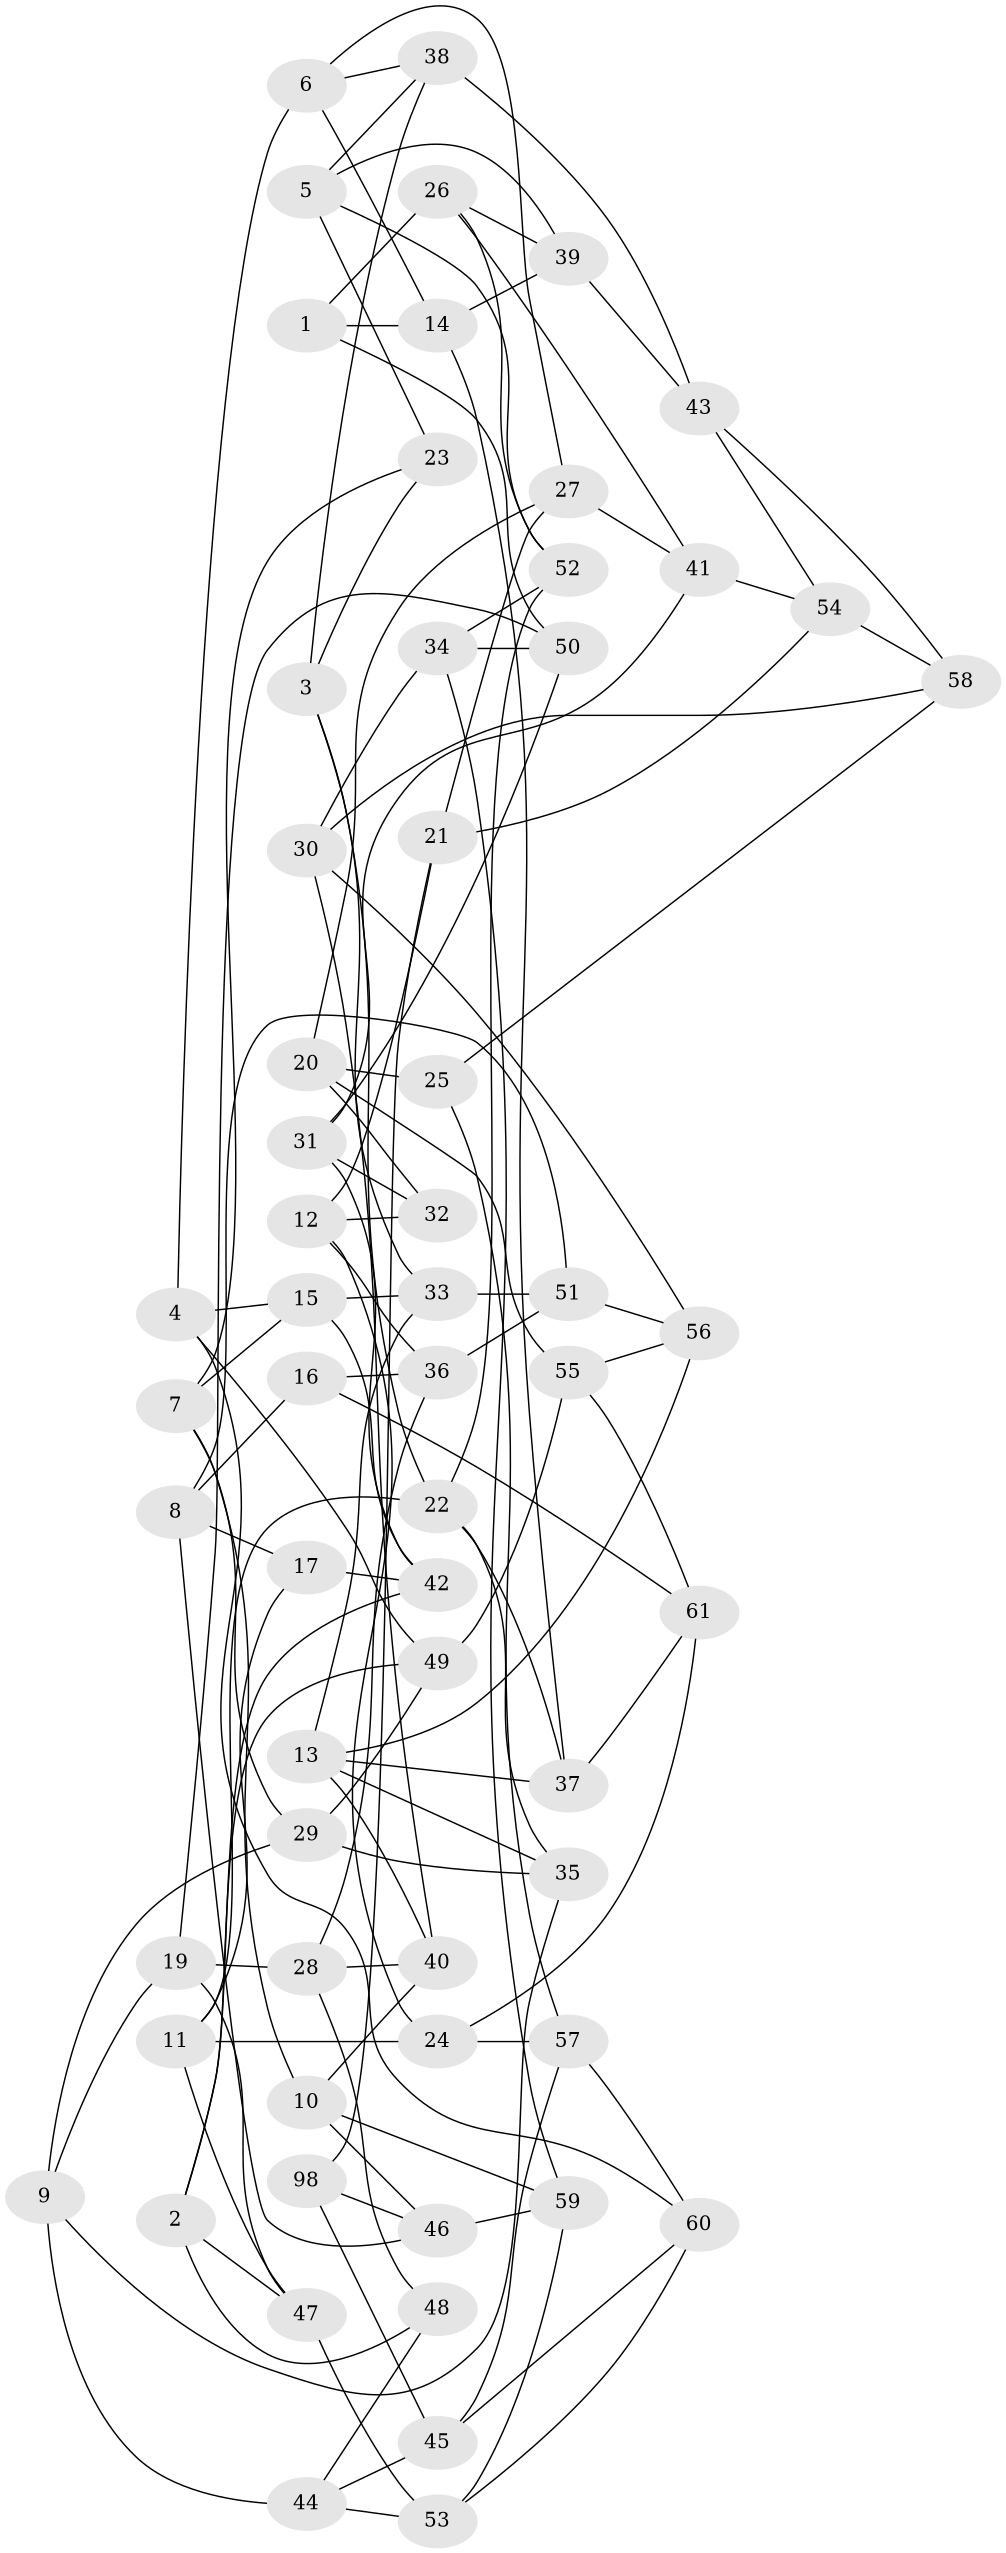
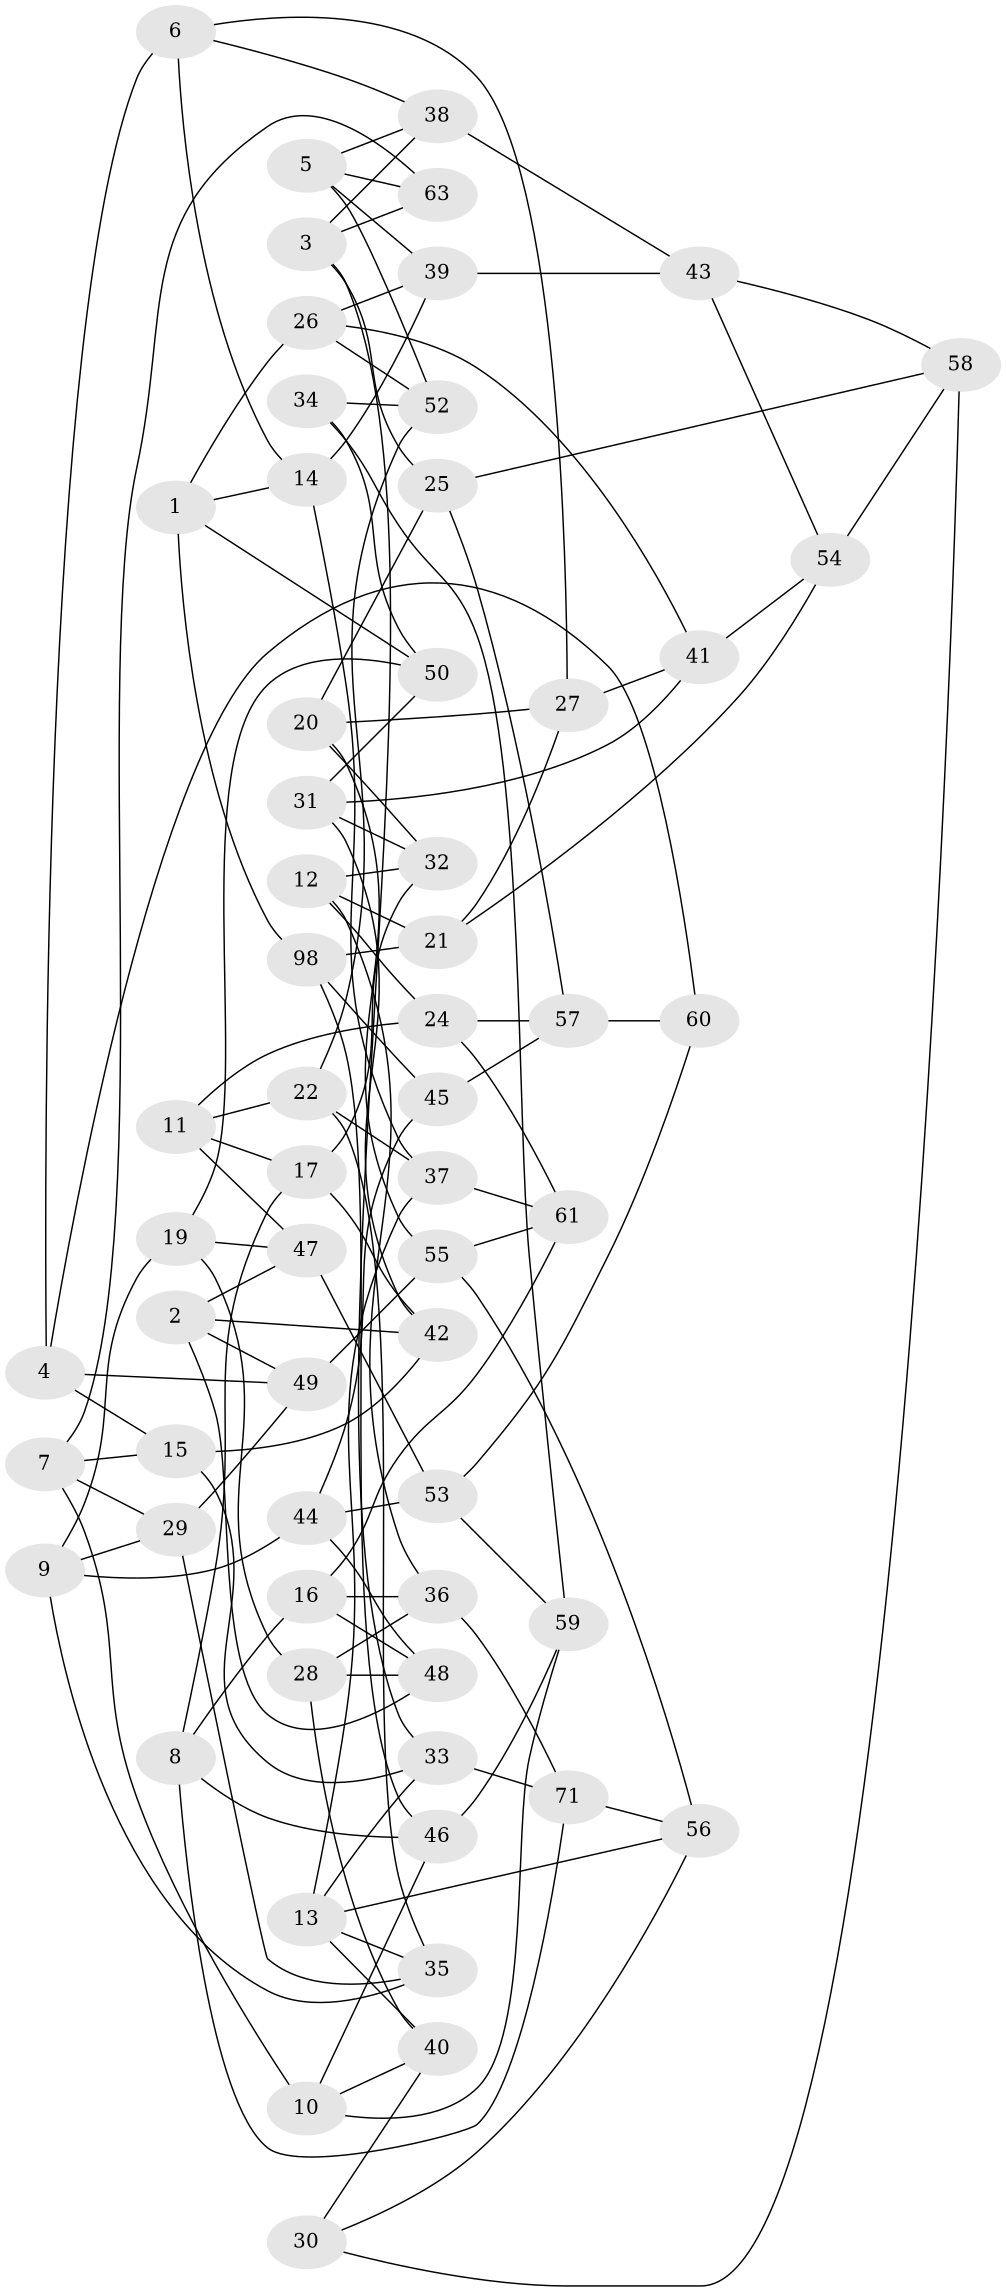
(438, 459) -> (438, 195)
none -> (204, 733)
(366, 747) -> none
none -> (372, 1018)
(368, 1099) -> (372, 365)
(569, 1294) -> (569, 1797)
none -> (372, 1636)
(569, 2334) -> none
